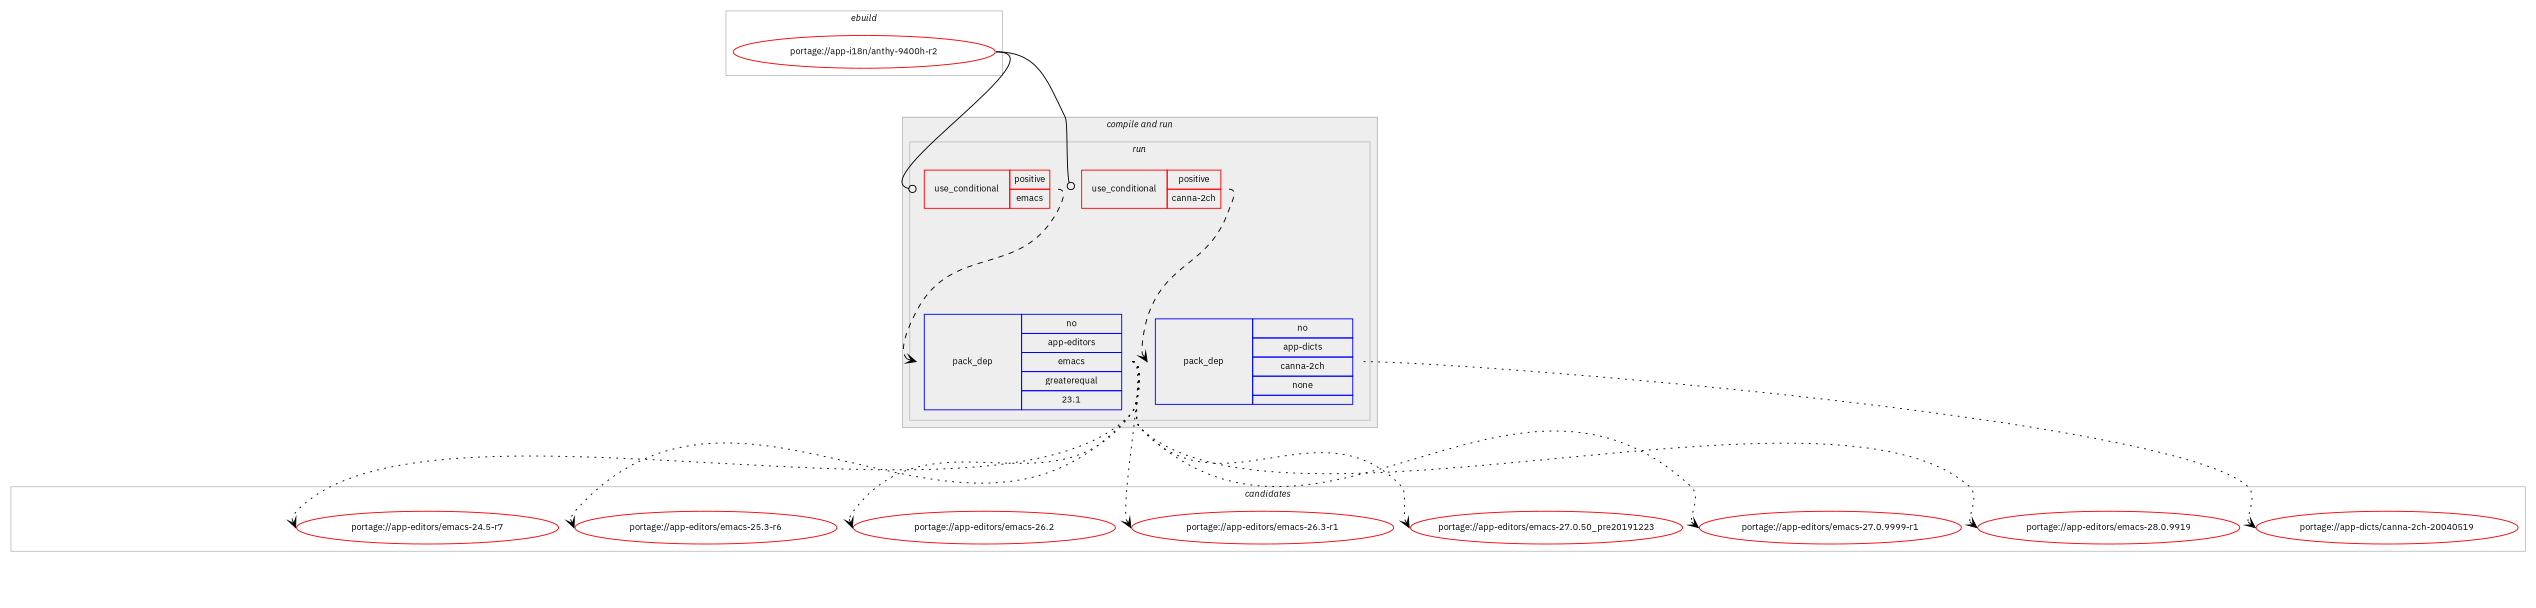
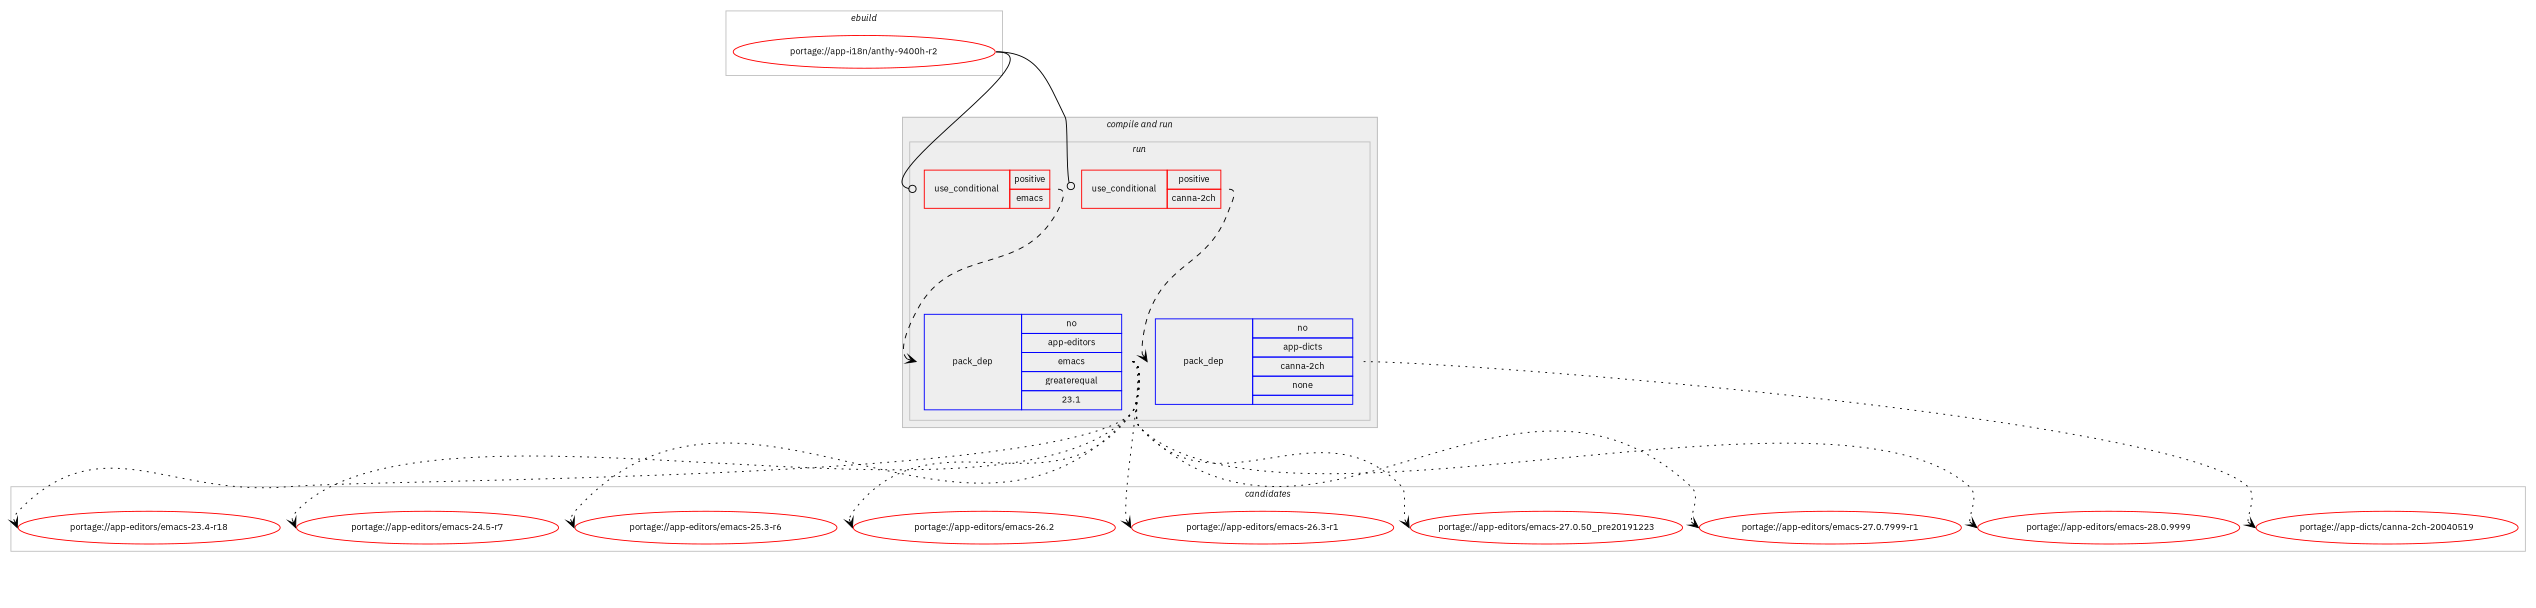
none -> (149, 528)
(1830, 528) -> (1830, 528)
(2109, 528) -> (2109, 528)
